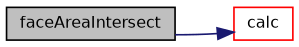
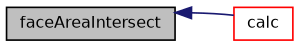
(196, 35) -> (213, 14)
